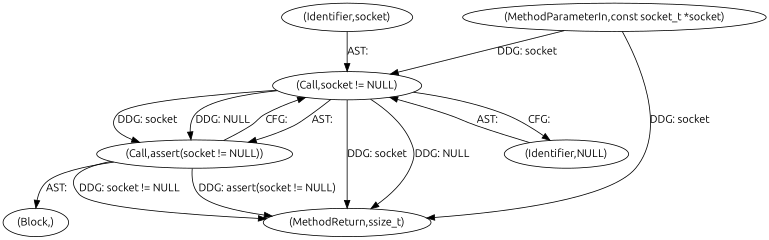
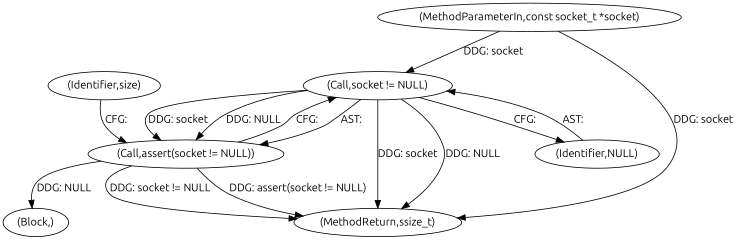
(347, 17) -> none
none -> (104, 86)
(58, 188) -> (64, 188)
